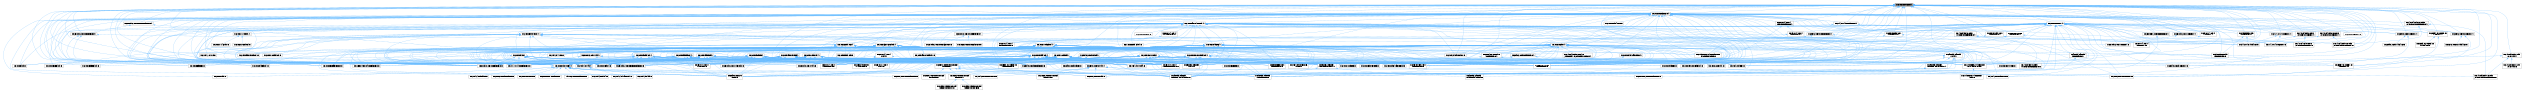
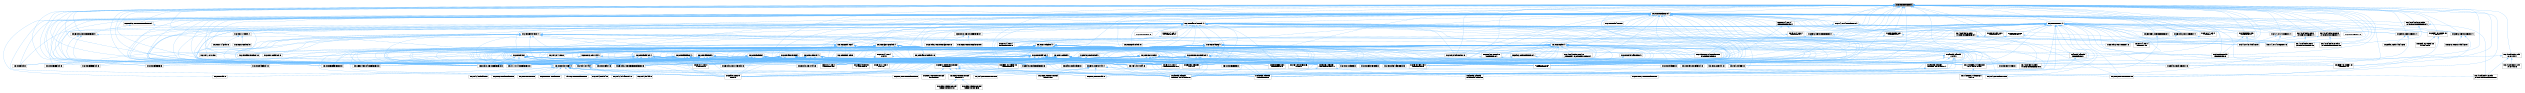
(1133, 45) -> (1132, 45)
(1231, 66) -> (1231, 66)
